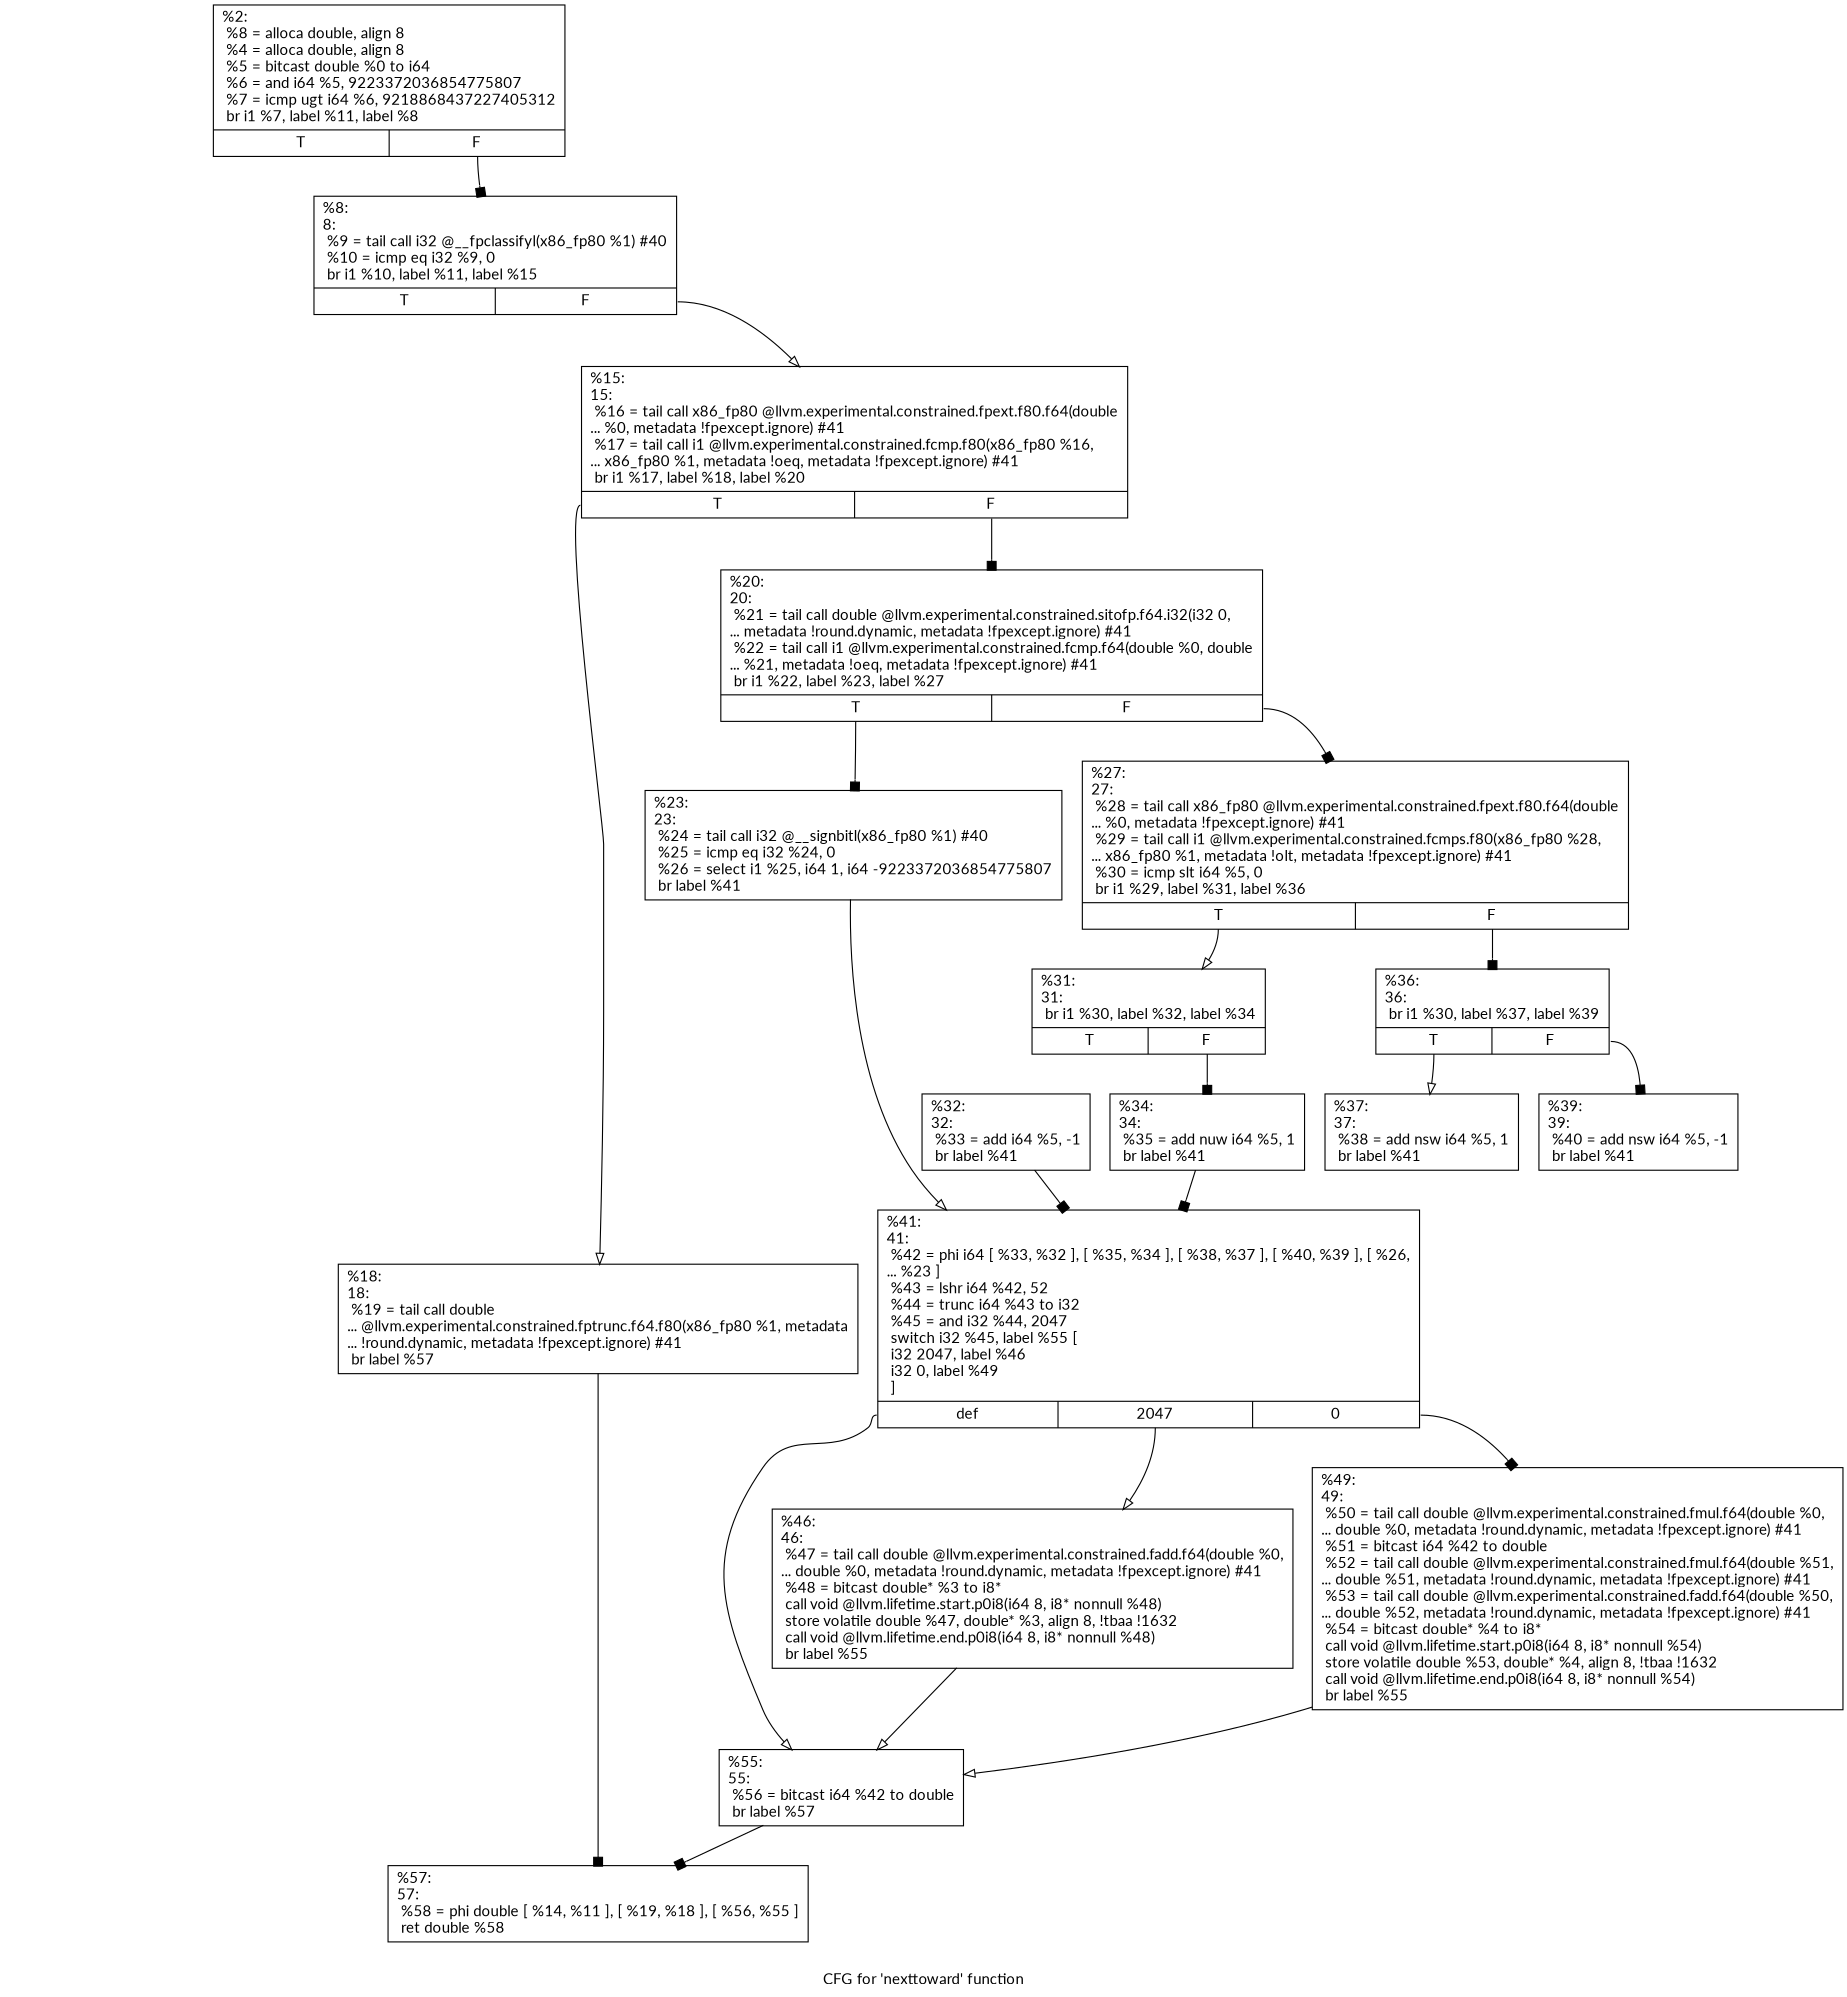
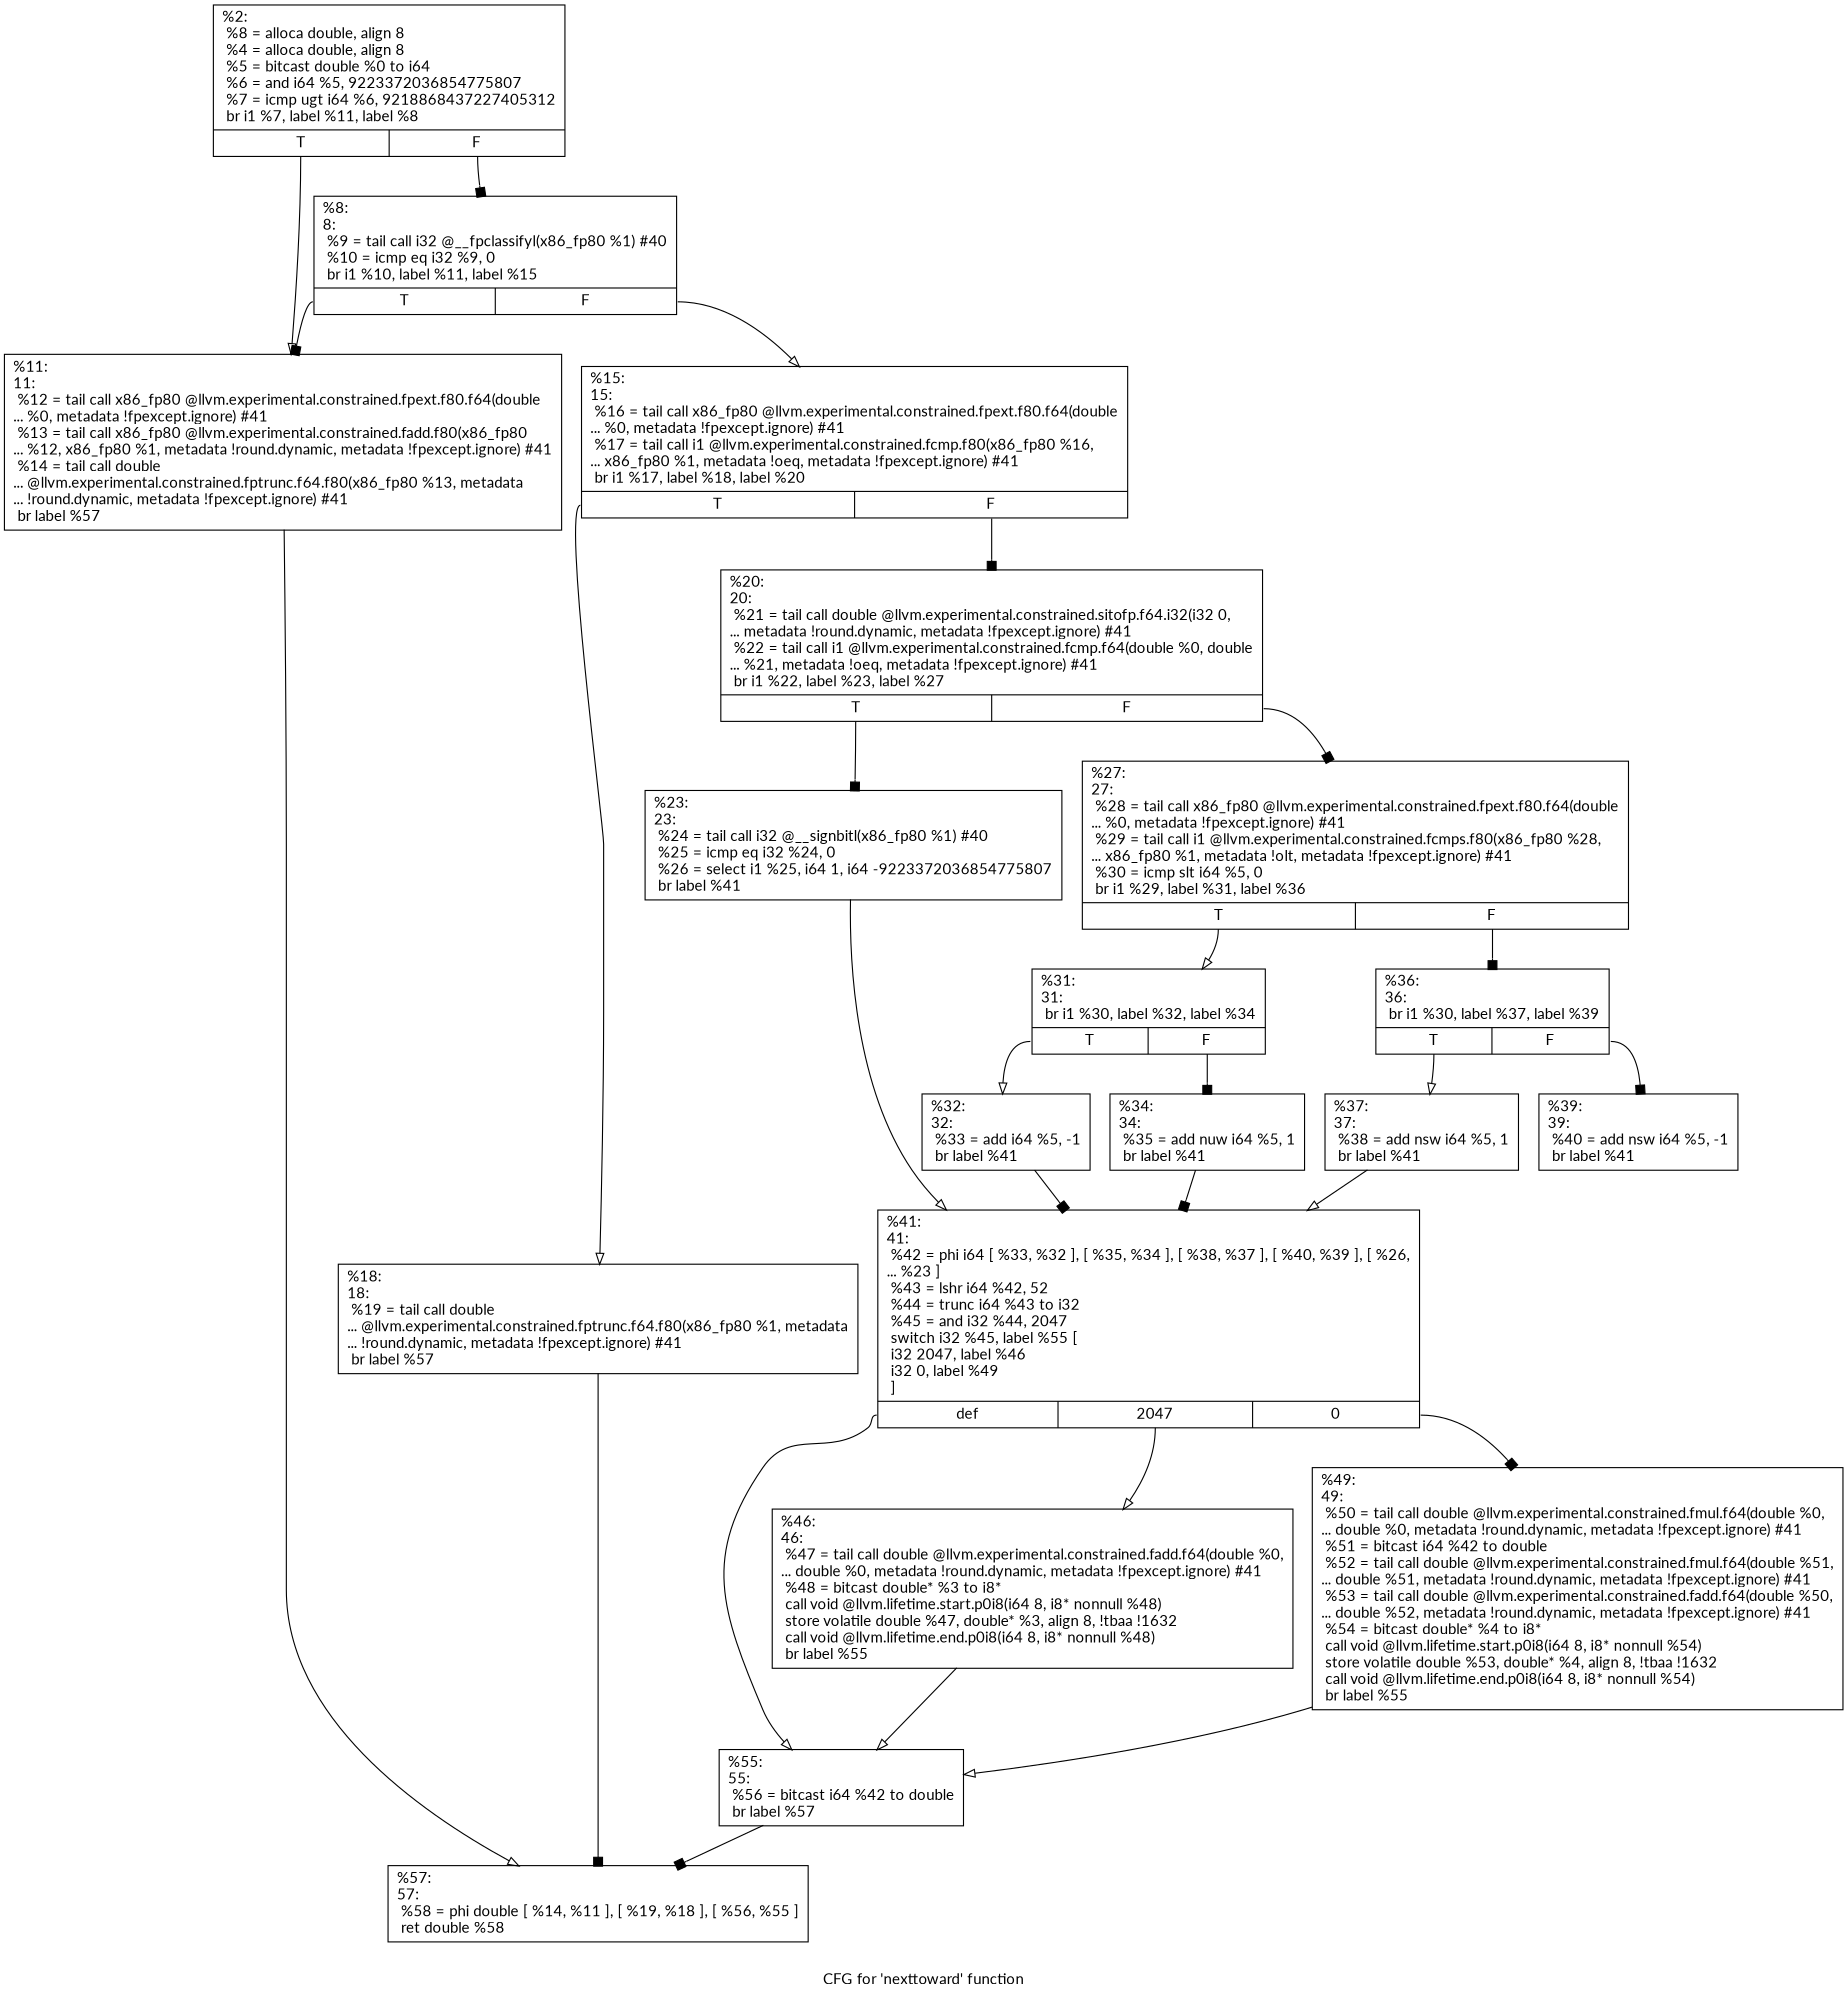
none -> (283, 442)
none -> (1009, 1056)
none -> (1342, 1187)
